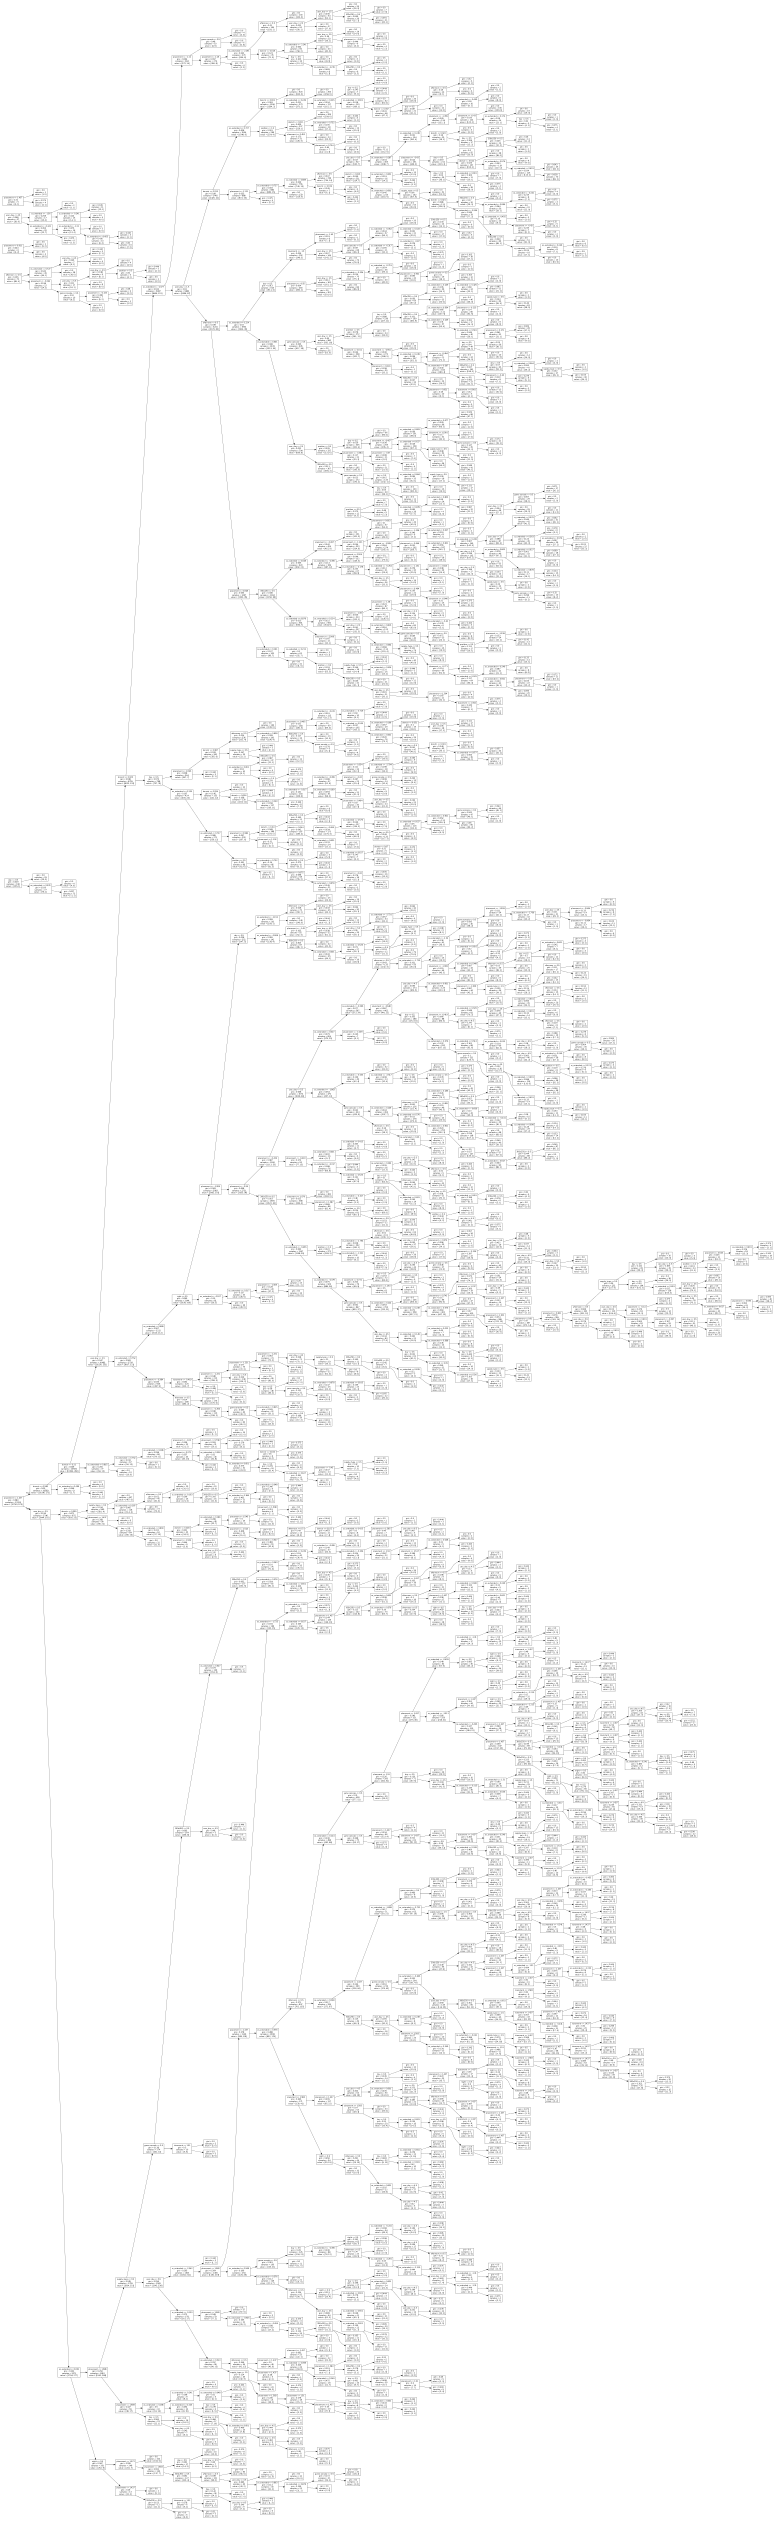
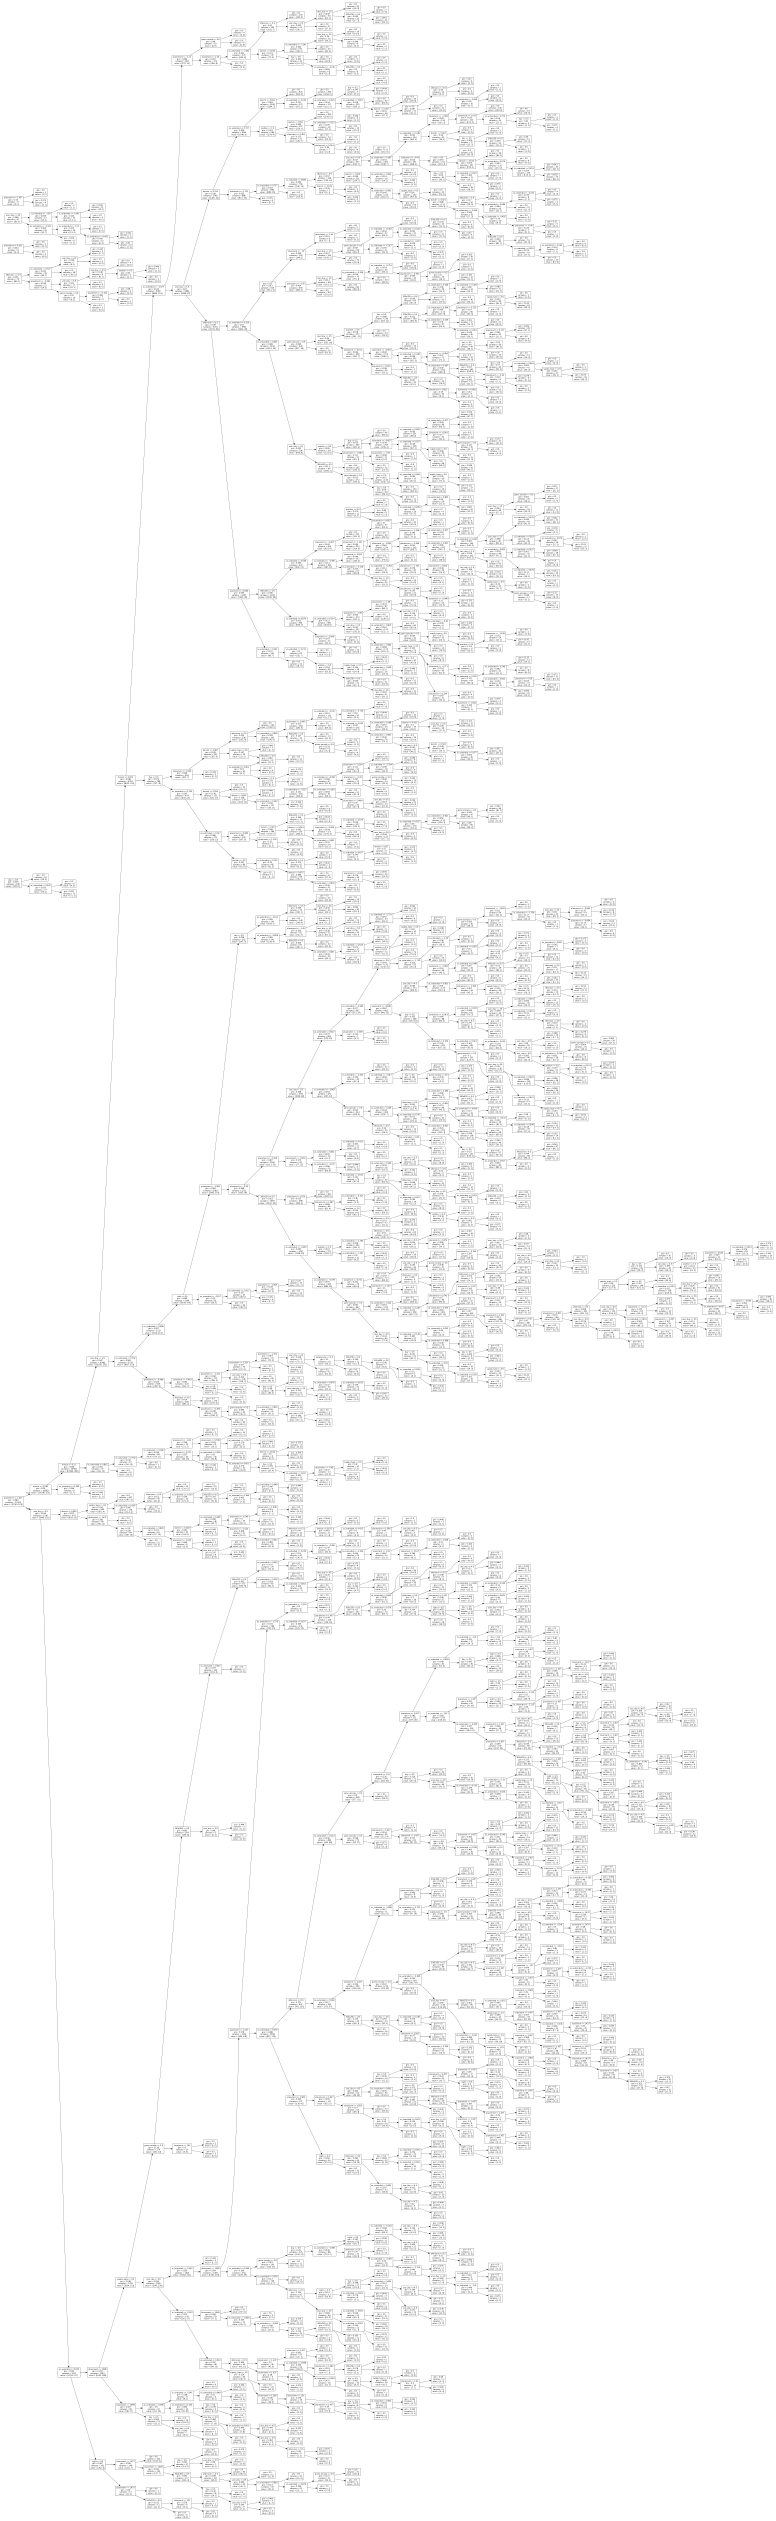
(408, 697) -> (426, 672)
(509, 1915) -> (509, 1926)
none -> (453, 2082)
